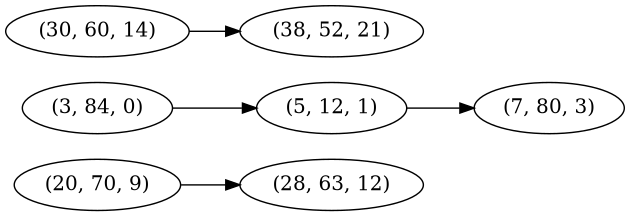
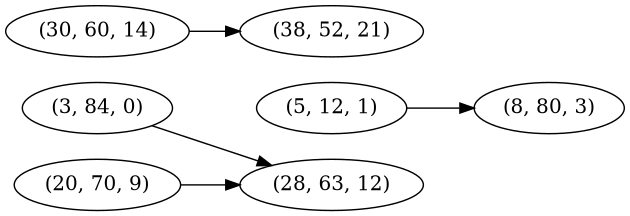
(207, 108) -> (205, 143)
(549, 108) -> (549, 108)
